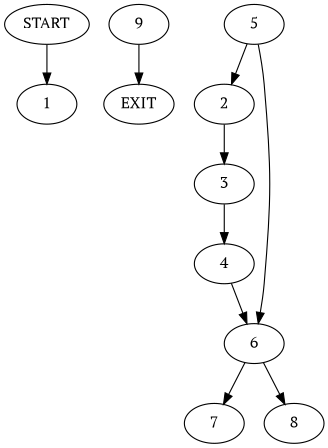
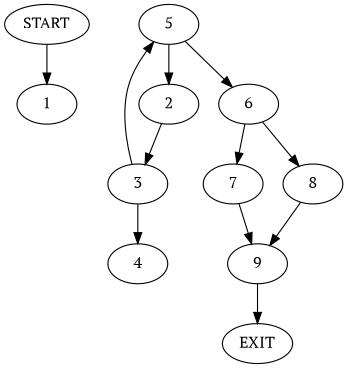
none -> (125, 106)
none -> (244, 219)
none -> (289, 219)
(237, 298) -> none
